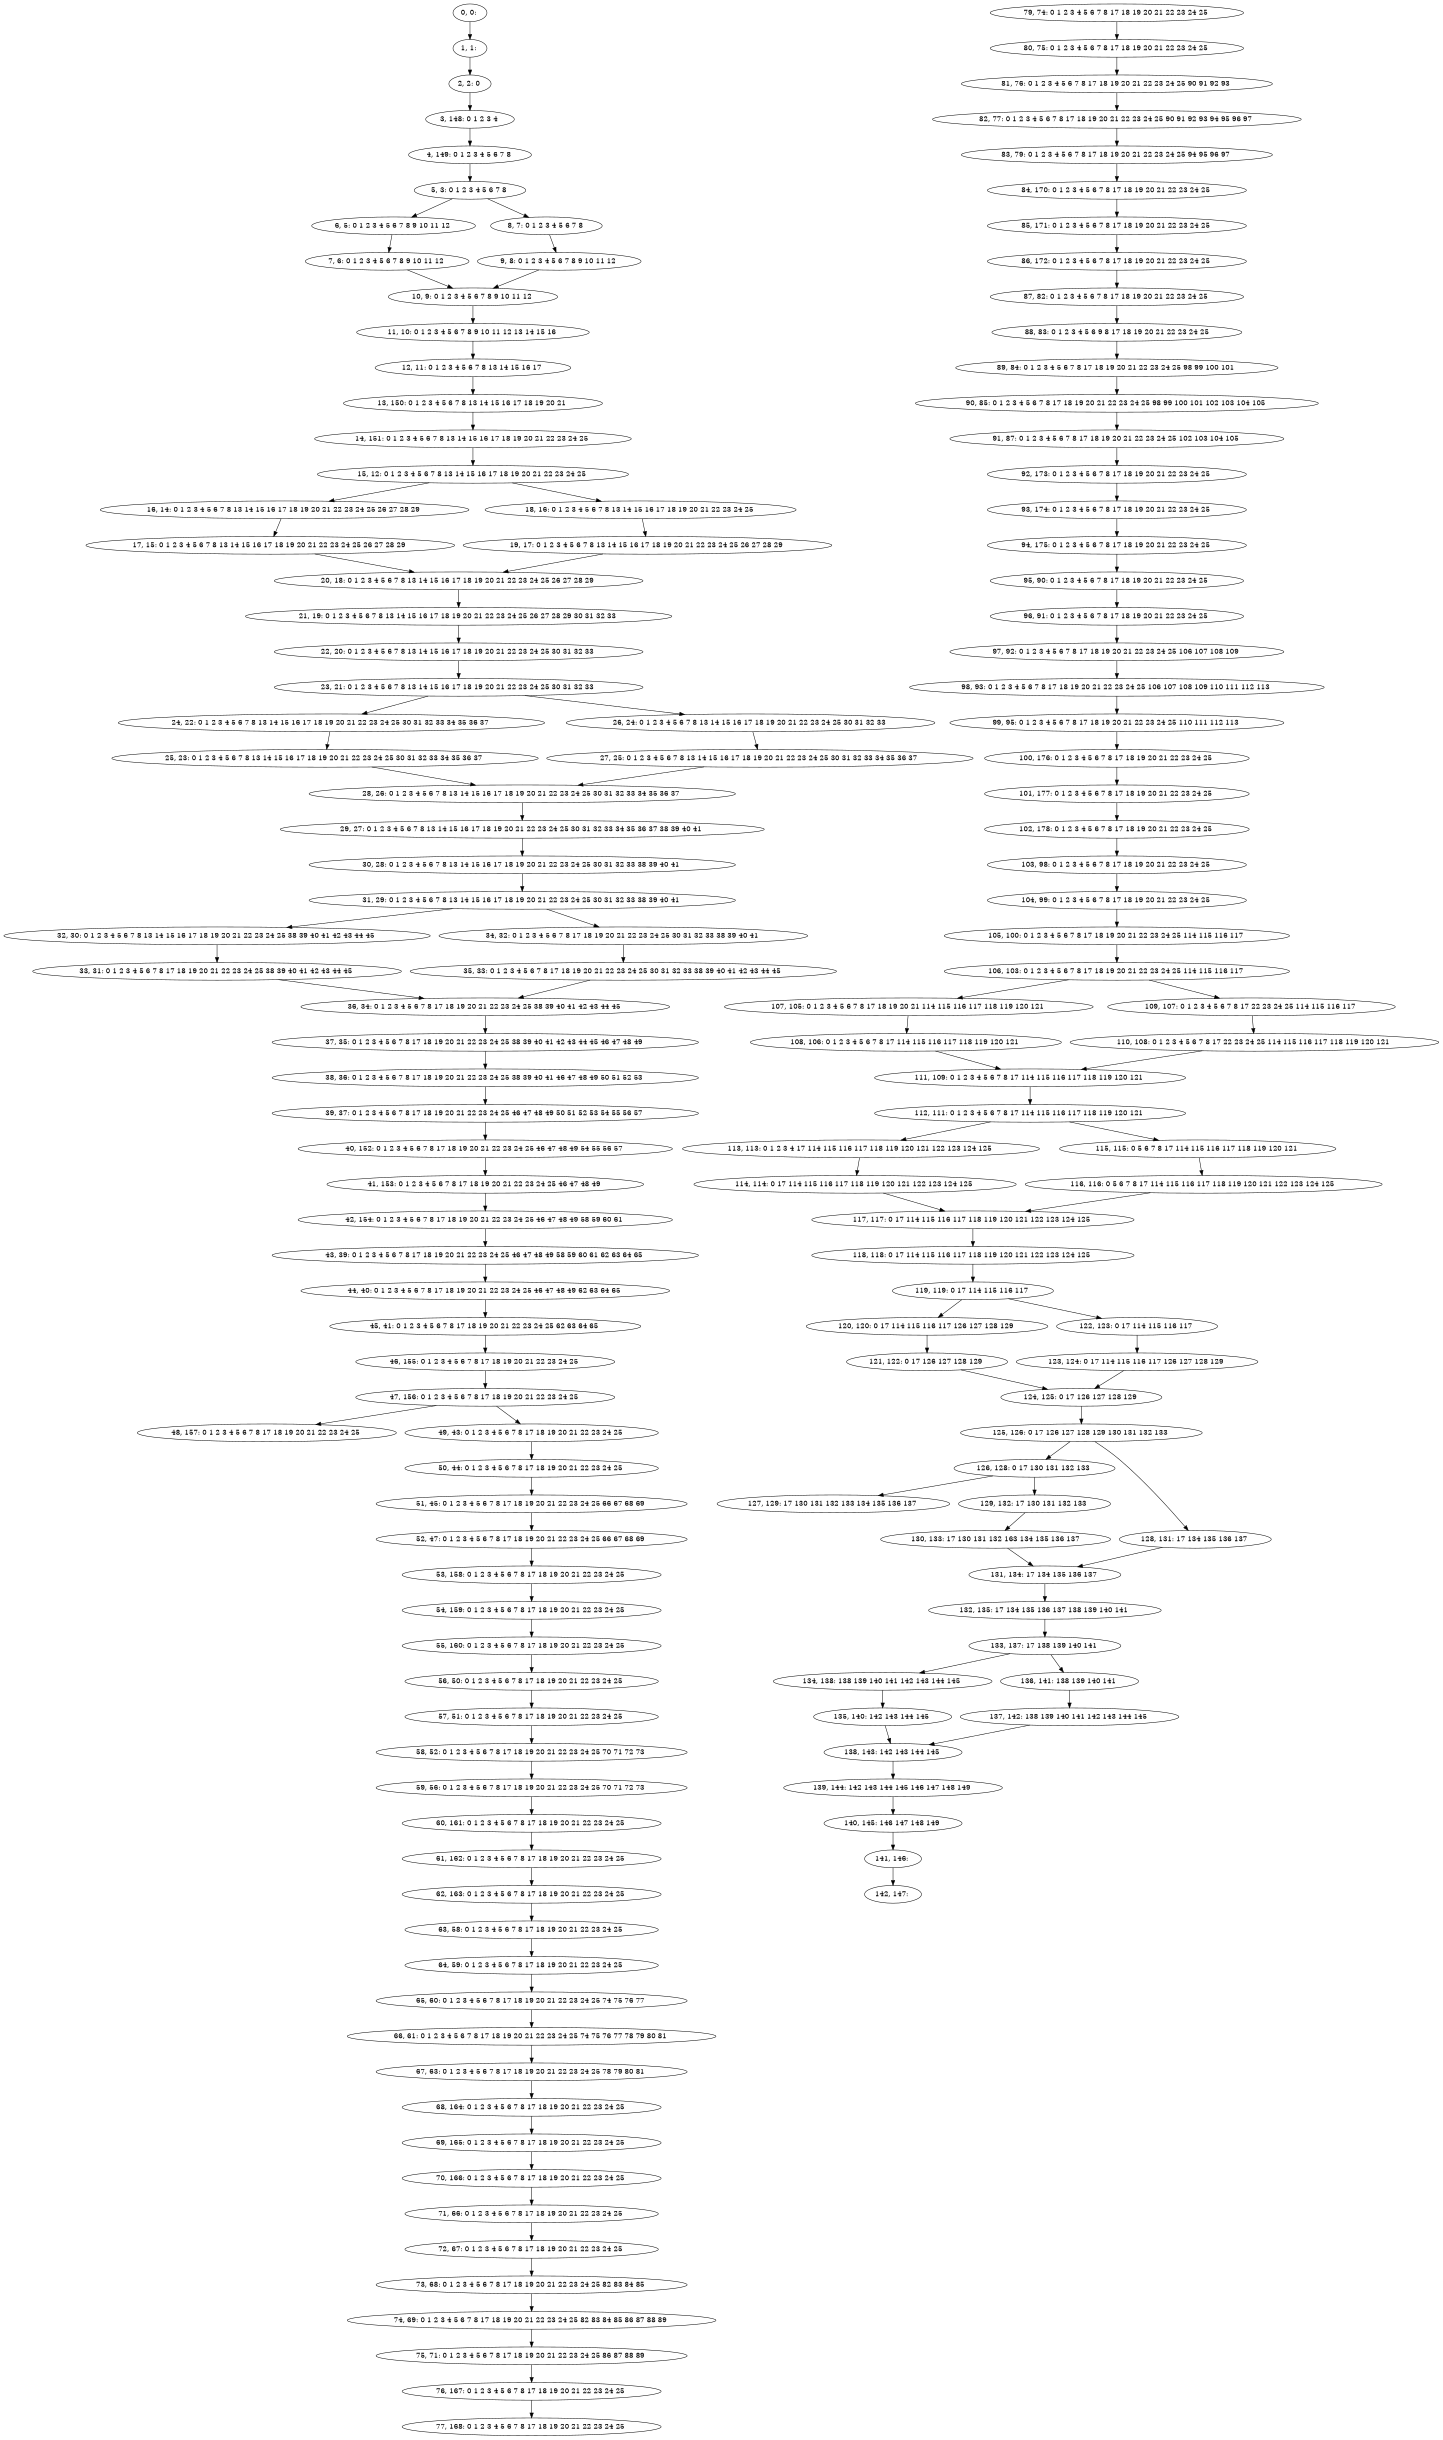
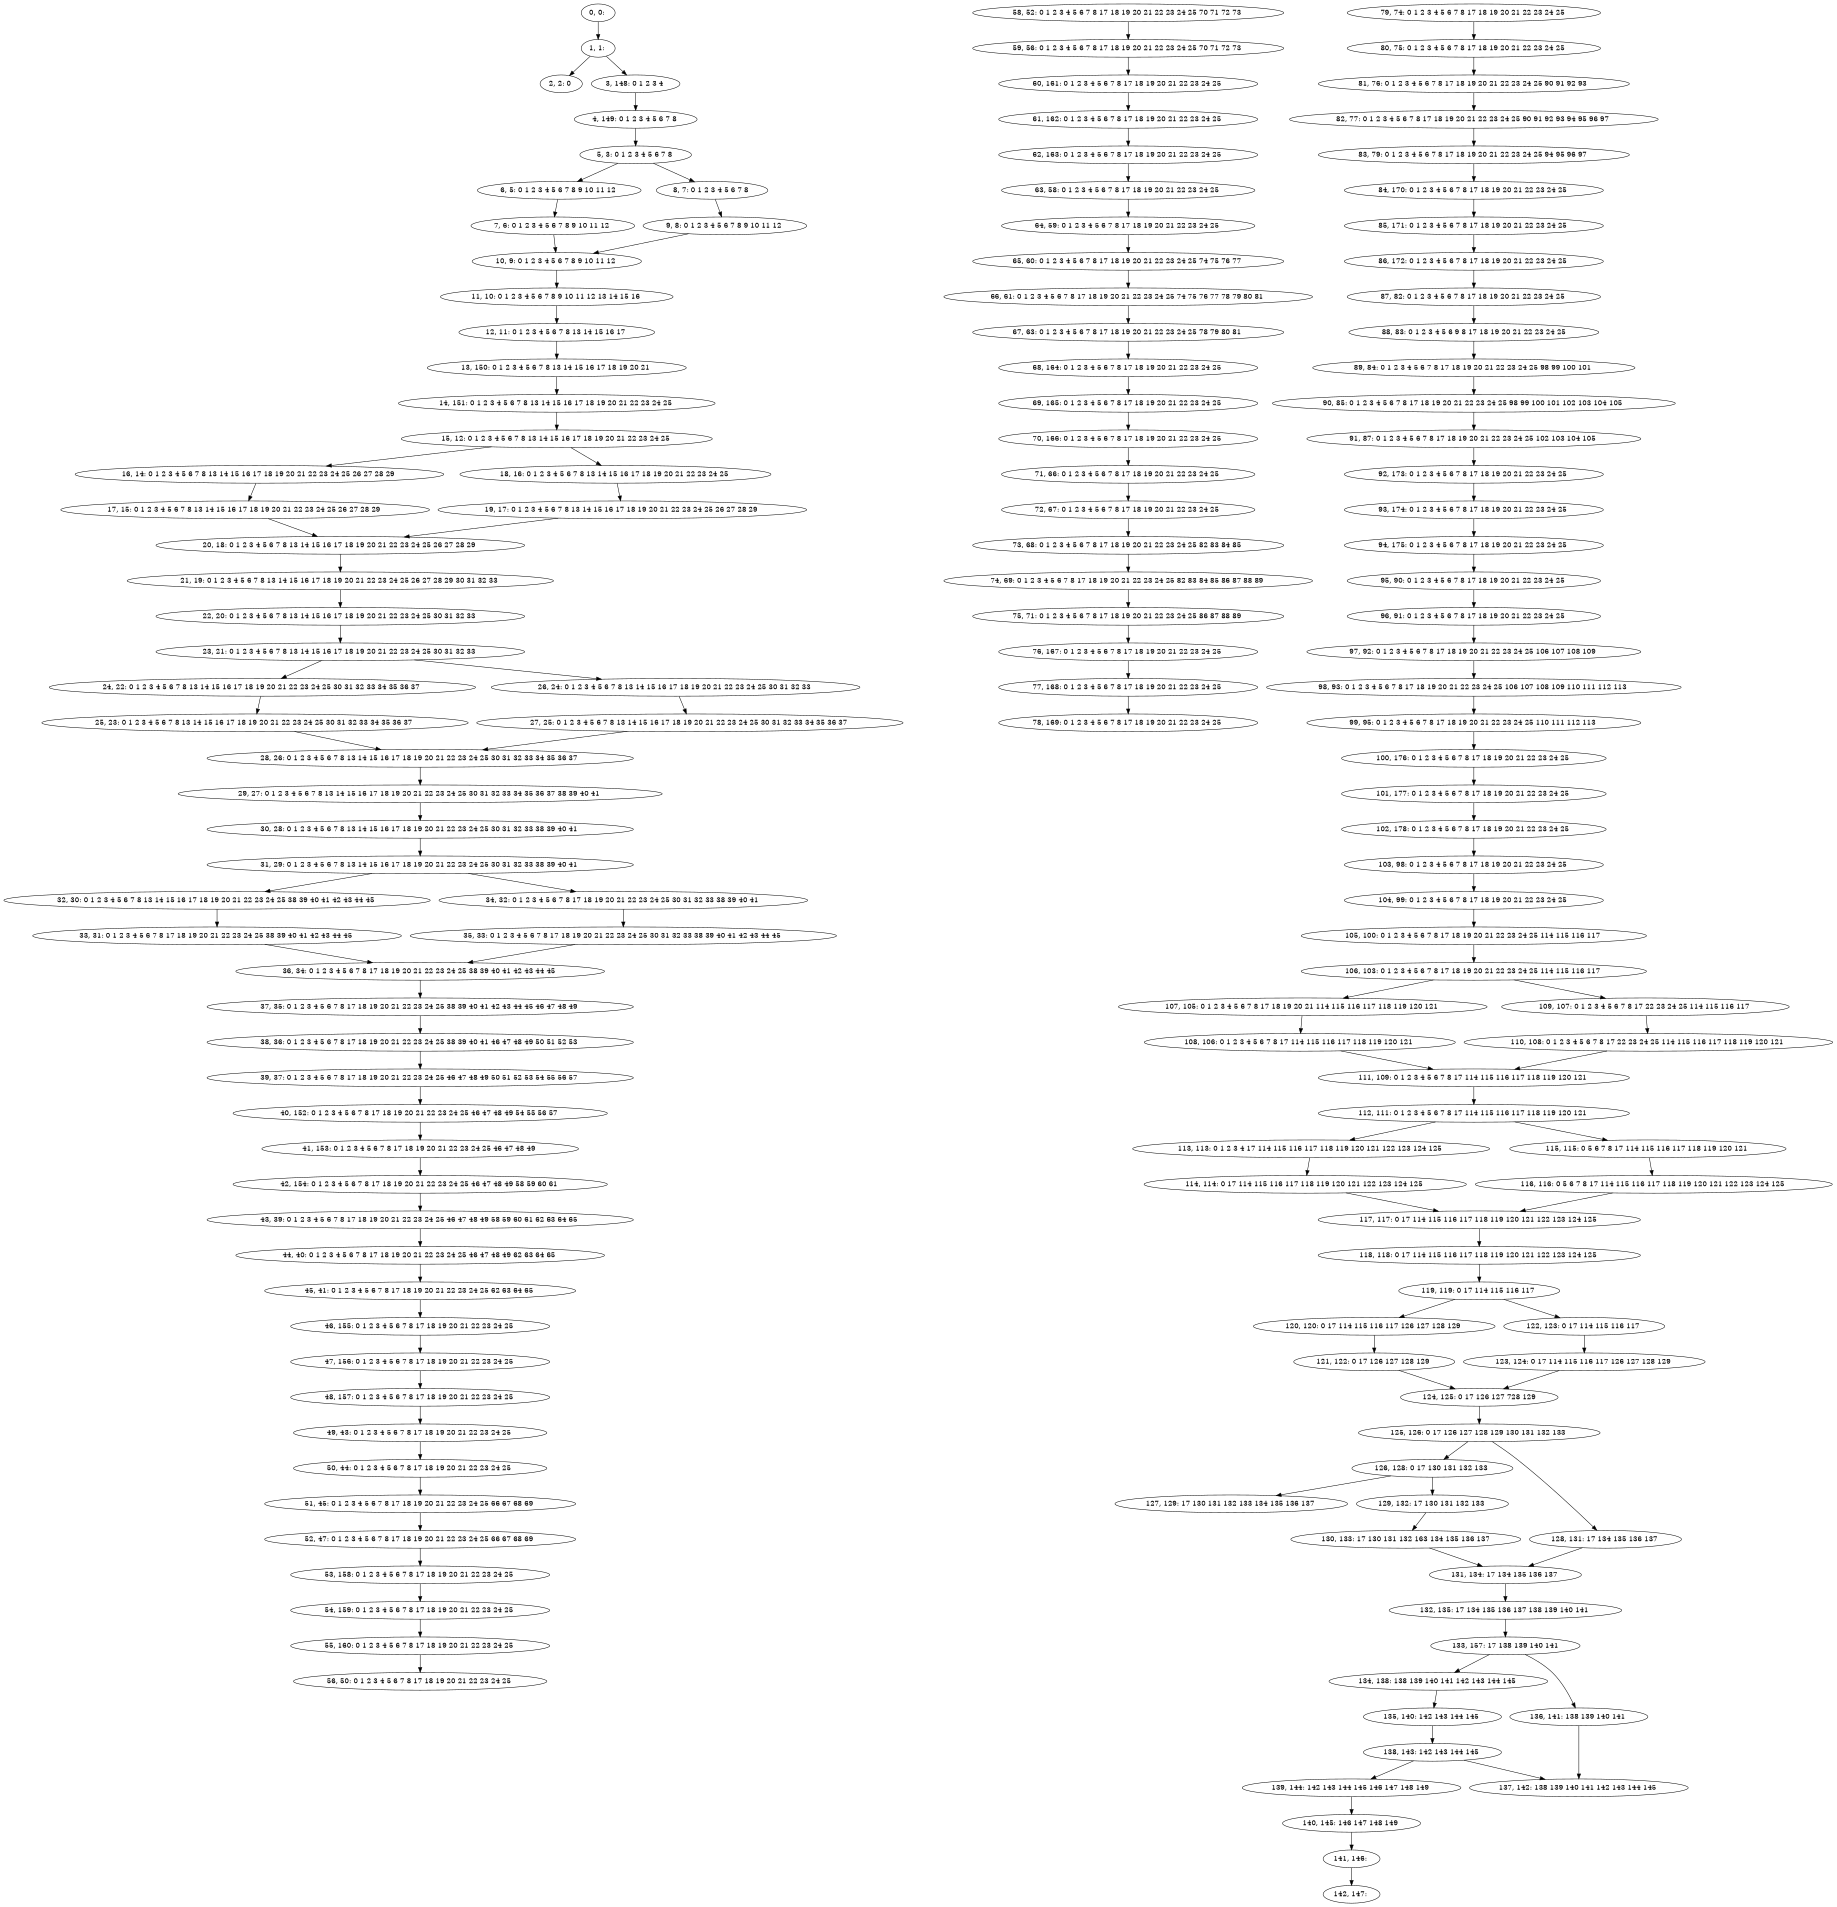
(470, 99) -> (615, 64)
none -> (1128, 723)
(1081, 1397) -> (1479, 1397)
(506, 1414) -> (420, 1413)
(1045, 1646) -> (1505, 1646)
(532, 1717) -> none
(982, 1734) -> (1502, 1769)
